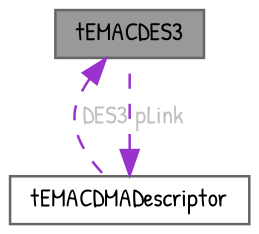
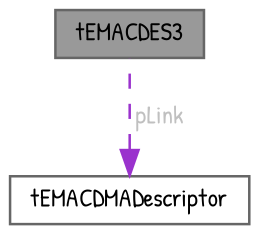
(76, 130) -> none
